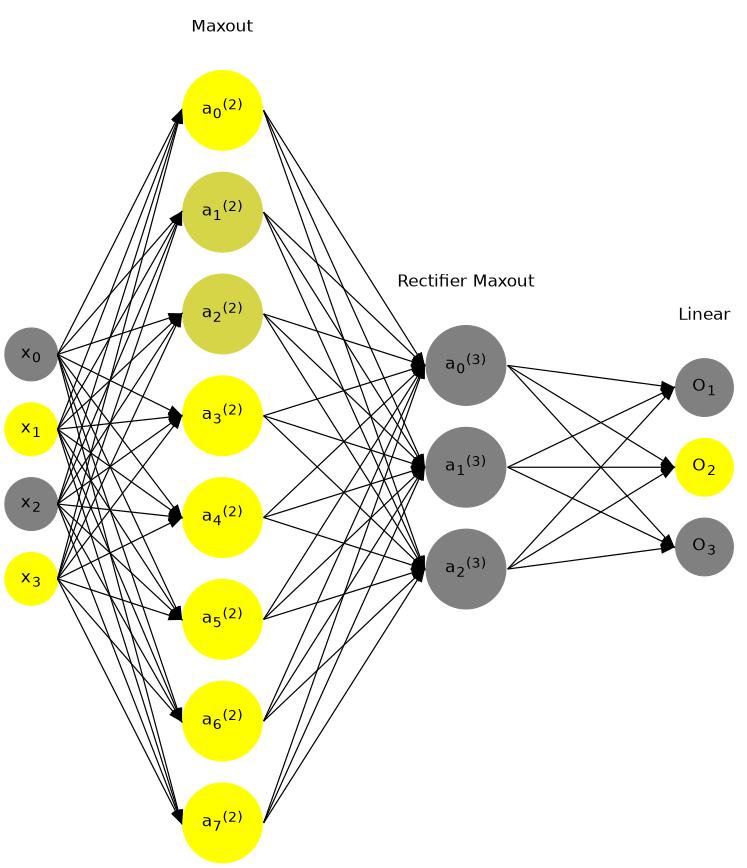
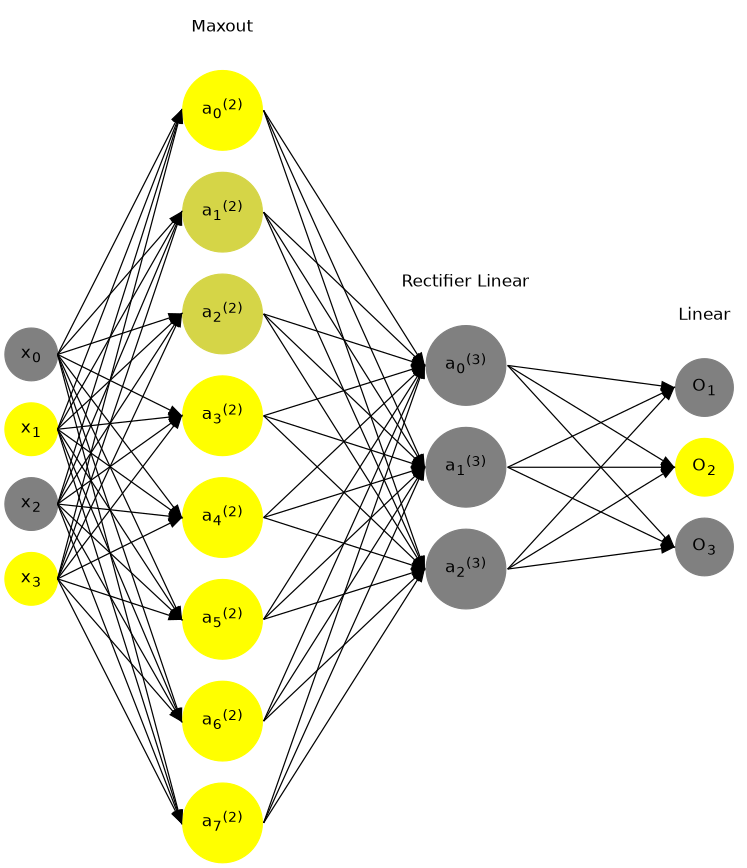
(466, 282) -> (466, 282)
